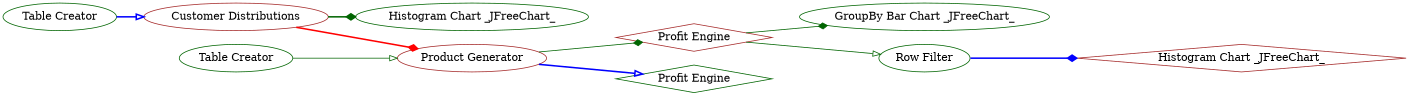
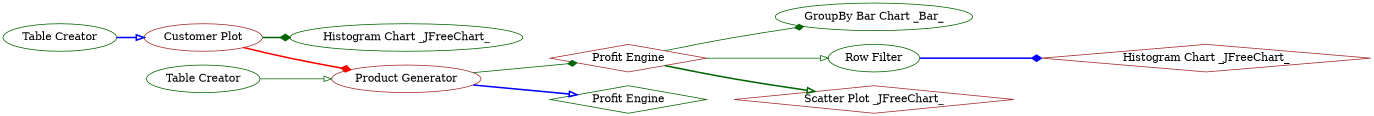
(236, 17) -> (203, 37)
(924, 17) -> (874, 17)
none -> (874, 99)
